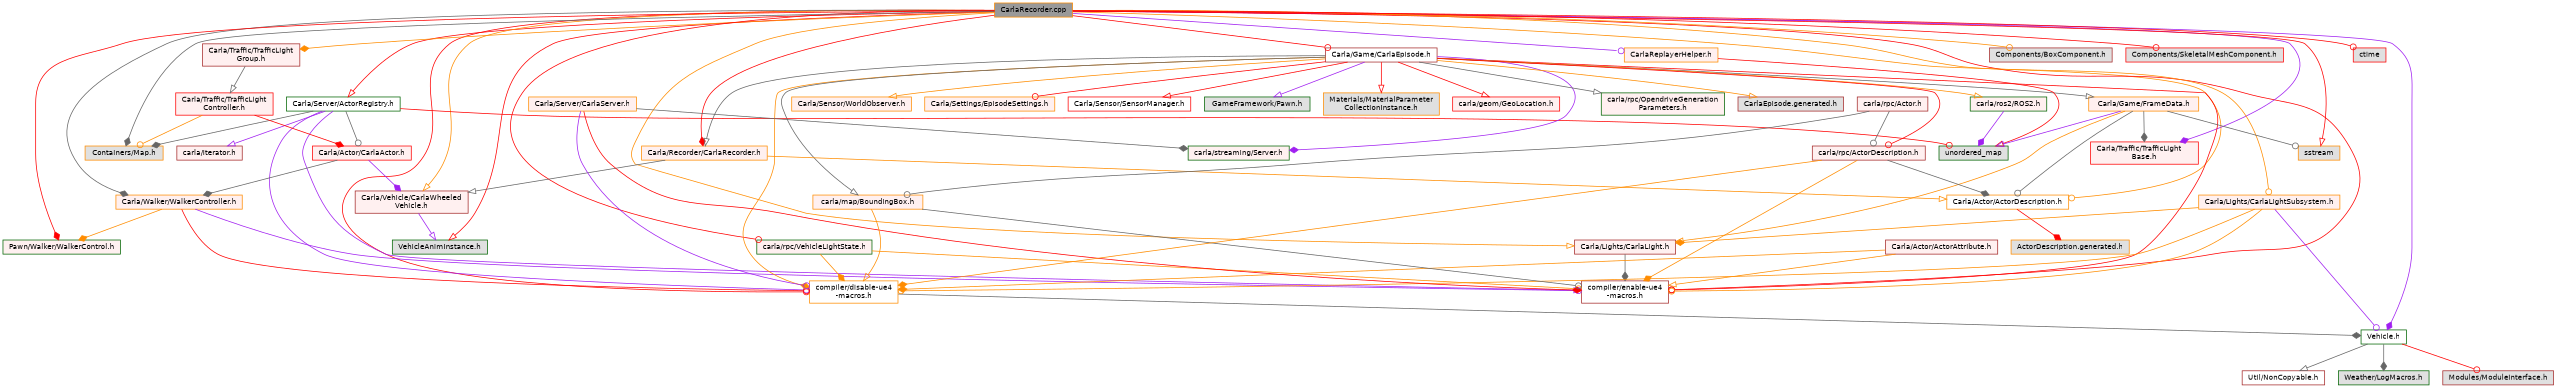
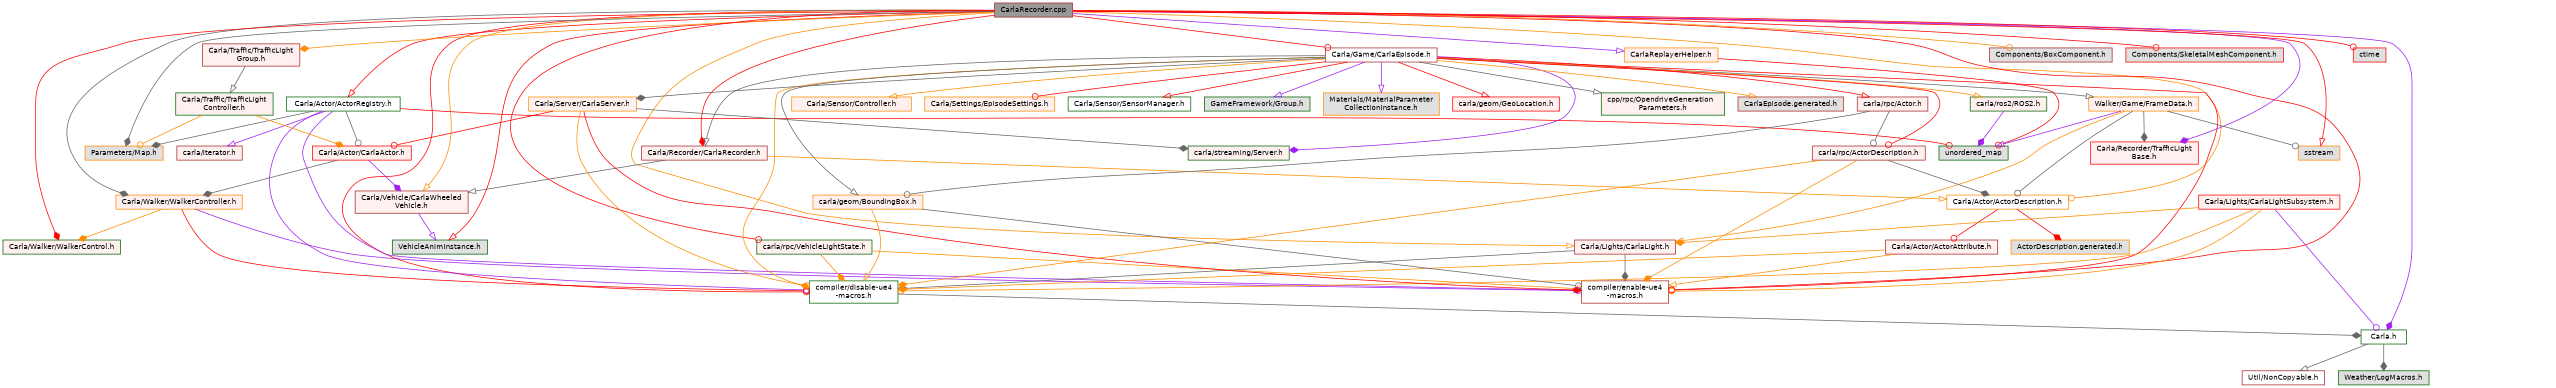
(1034, 10) -> (1034, 10)
(1705, 31) -> none
(1345, 32) -> (1345, 32)
none -> (1650, 70)
(1381, 74) -> (1381, 74)
(1929, 74) -> (1929, 74)
none -> (985, 75)
(224, 104) -> (224, 104)
(343, 104) -> (343, 104)
(852, 104) -> (852, 104)
(1129, 104) -> (1129, 104)
(1257, 104) -> (1257, 104)
(1663, 104) -> (1663, 104)
(2144, 104) -> (2144, 104)
none -> (475, 128)
(299, 131) -> (299, 131)
(124, 153) -> (124, 153)
(704, 153) -> (704, 153)
(2144, 153) -> (2144, 153)
(868, 202) -> (868, 202)
(2269, 202) -> (2269, 202)
none -> (1970, 228)
(655, 235) -> (655, 235)
(62, 247) -> (62, 247)
none -> (1274, 268)
(854, 292) -> (854, 292)
(2384, 337) -> (2384, 337)
(2498, 378) -> none
